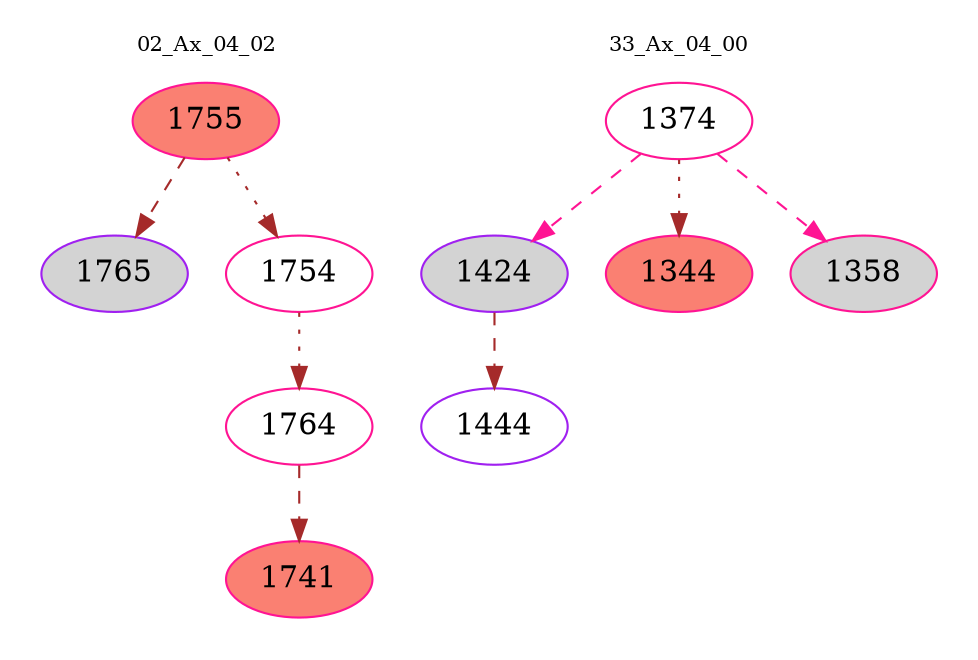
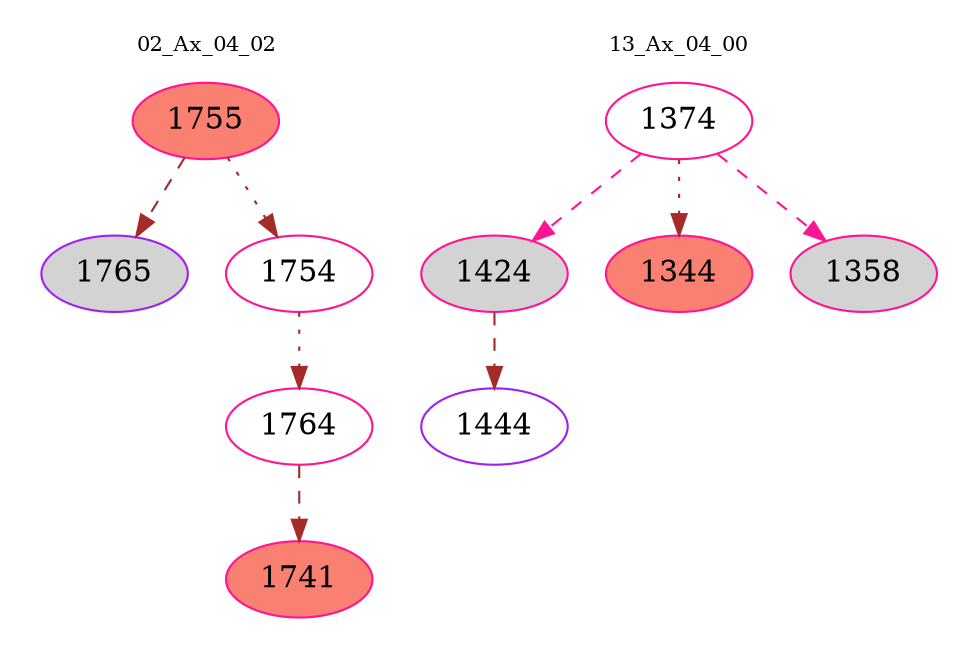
(679, 46) -> (679, 46)
(494, 274) -> (494, 274)
